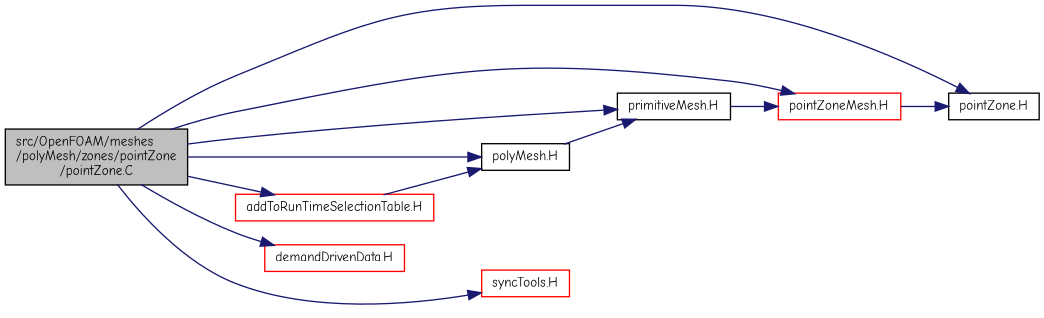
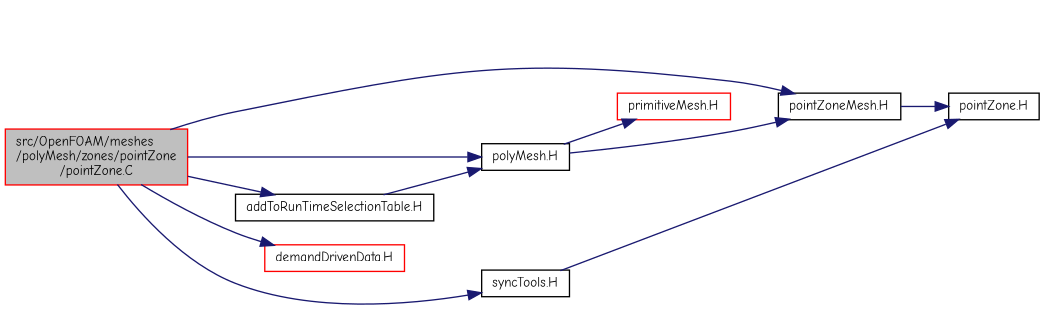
(542, 5) -> (753, 197)
(674, 106) -> (674, 106)
(748, 106) -> (673, 141)
(840, 106) -> (840, 106)
(395, 124) -> none
(96, 157) -> (96, 157)
(335, 208) -> (335, 208)
(526, 283) -> (526, 283)
